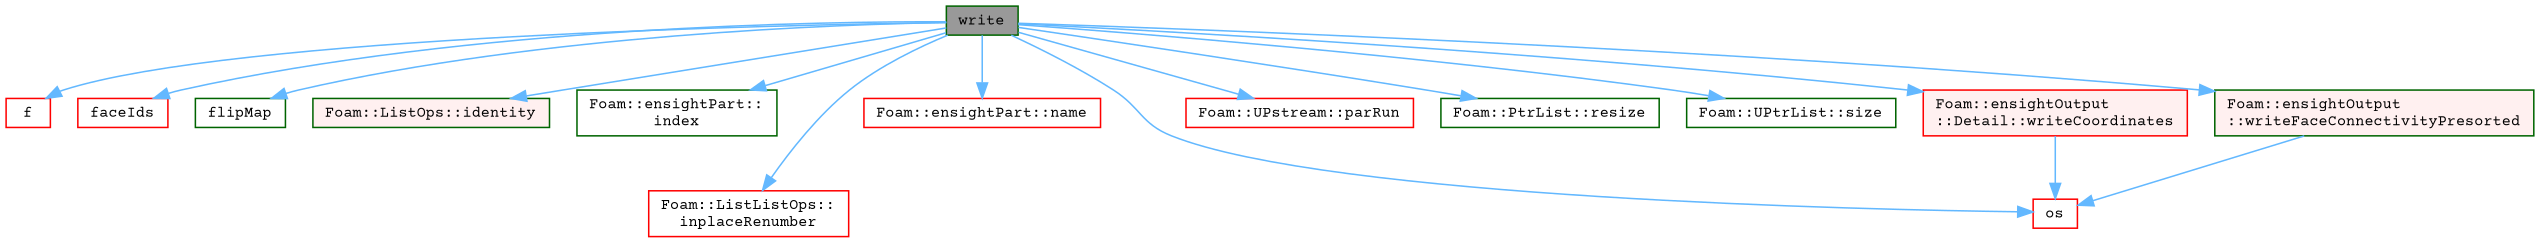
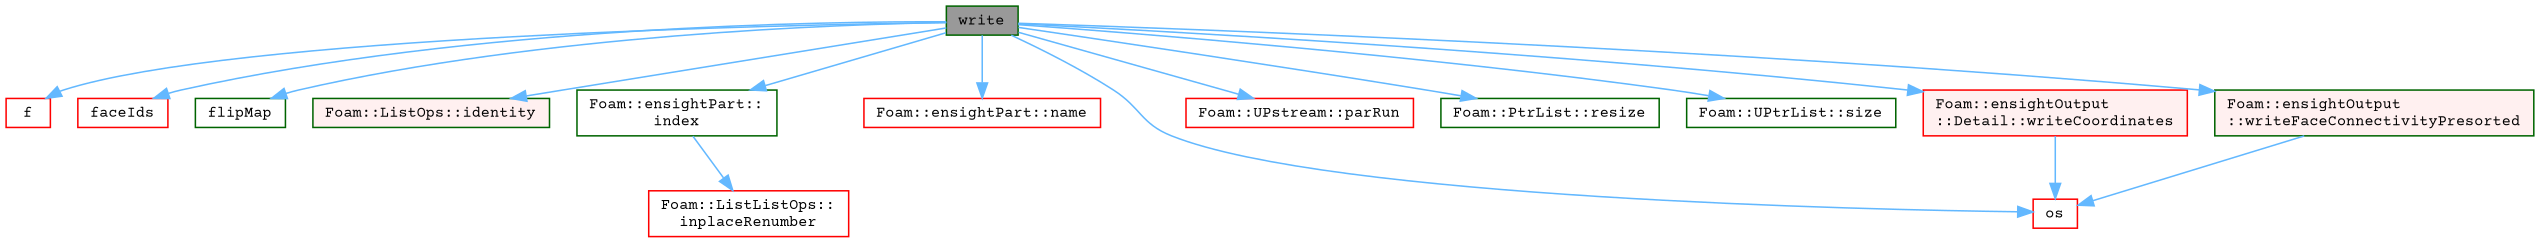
(848, 92) -> (708, 157)
